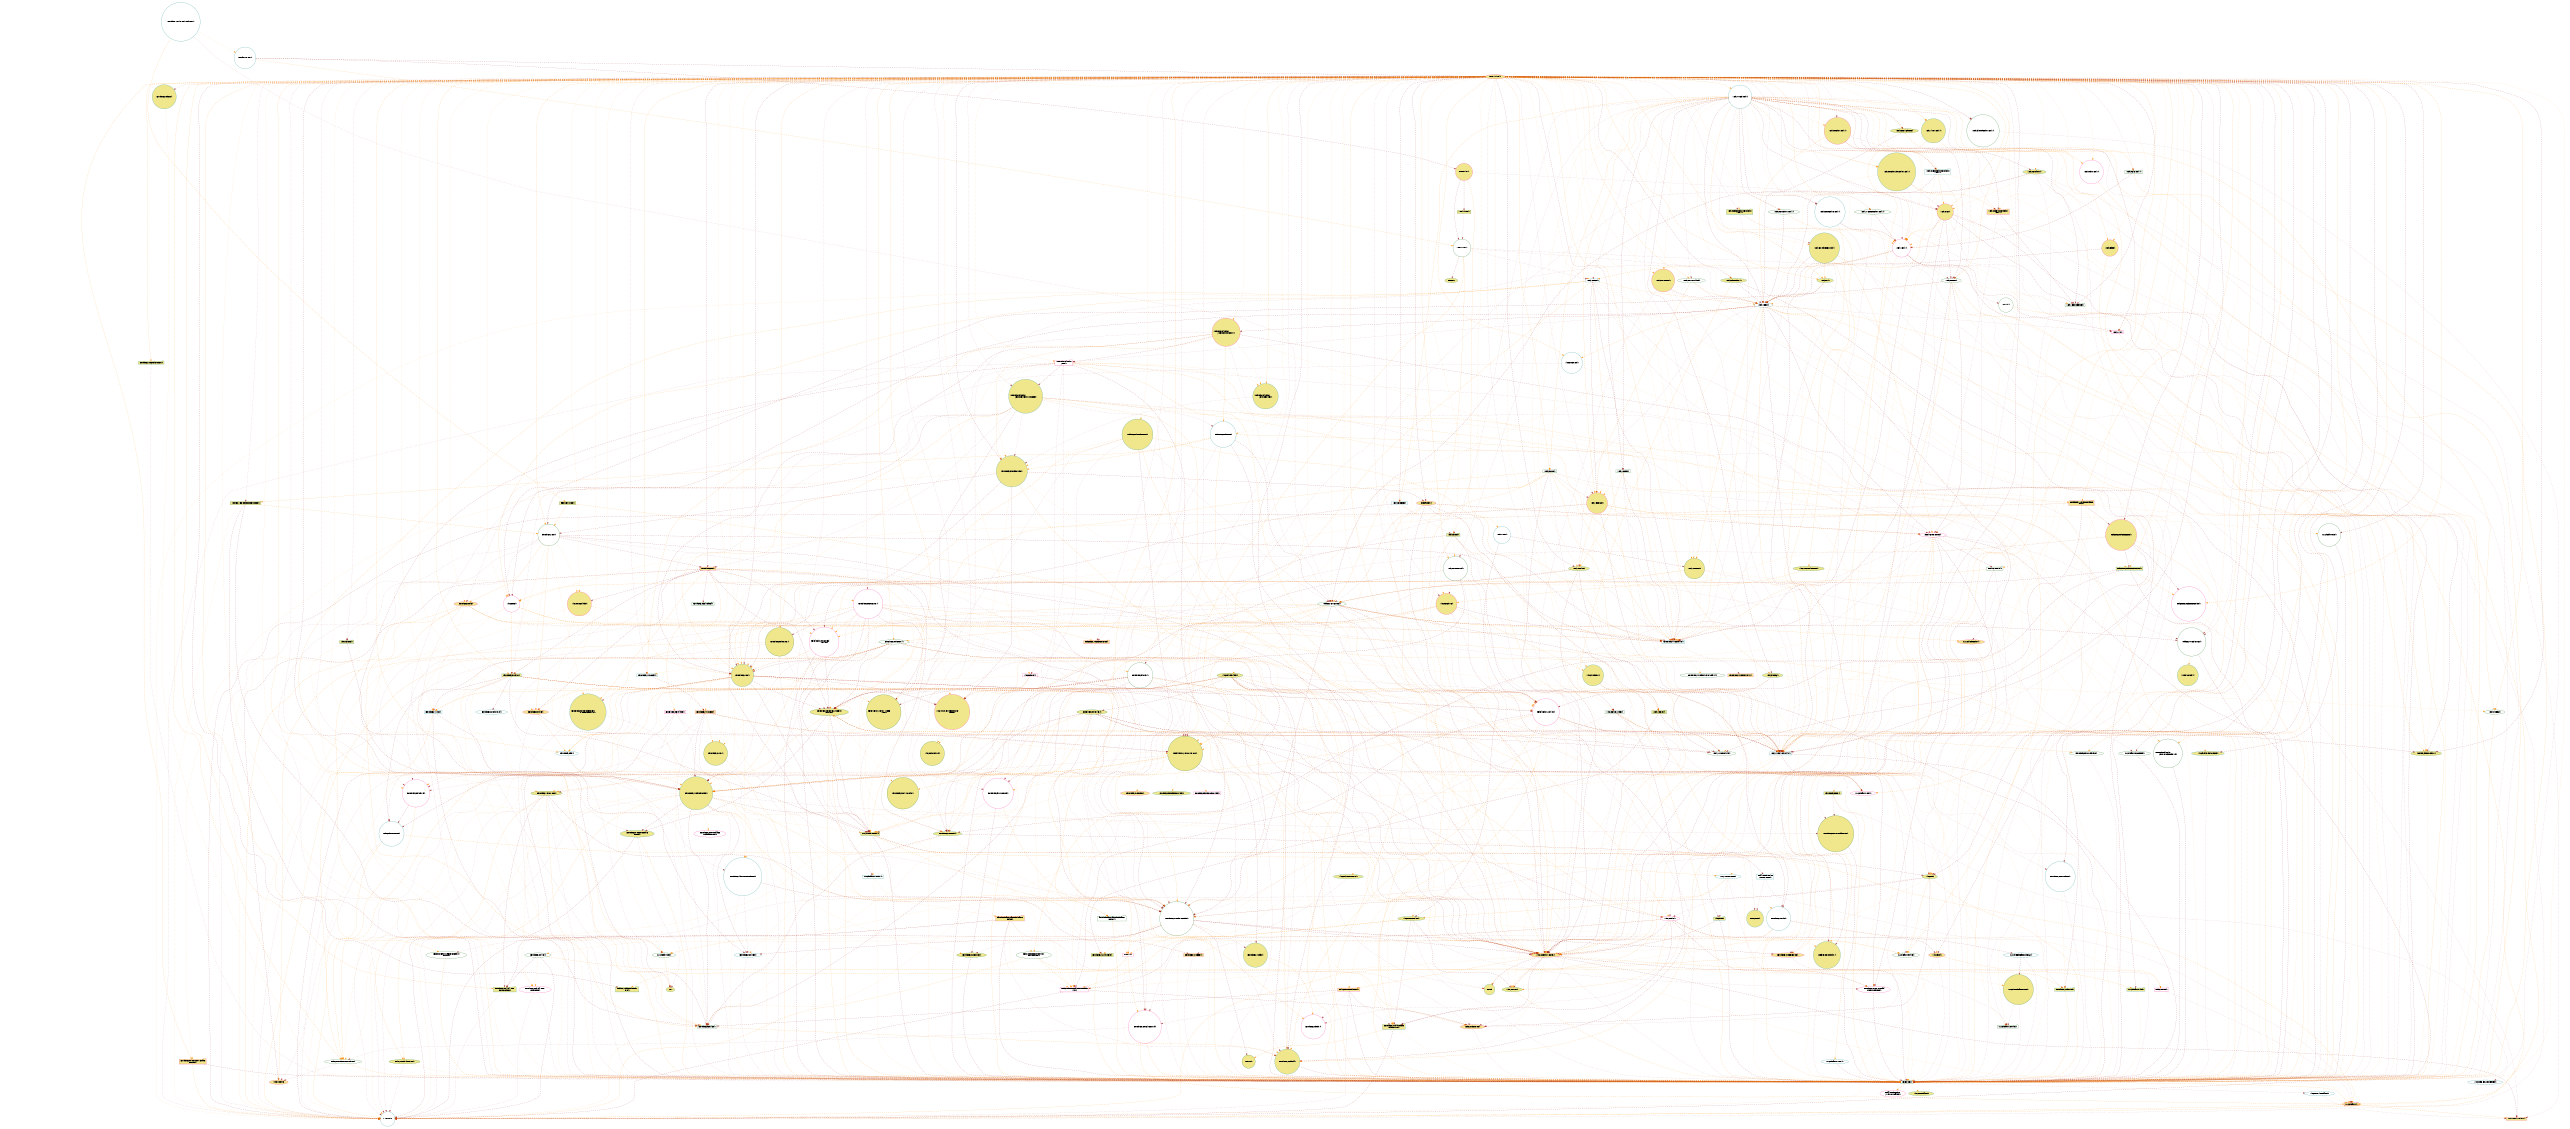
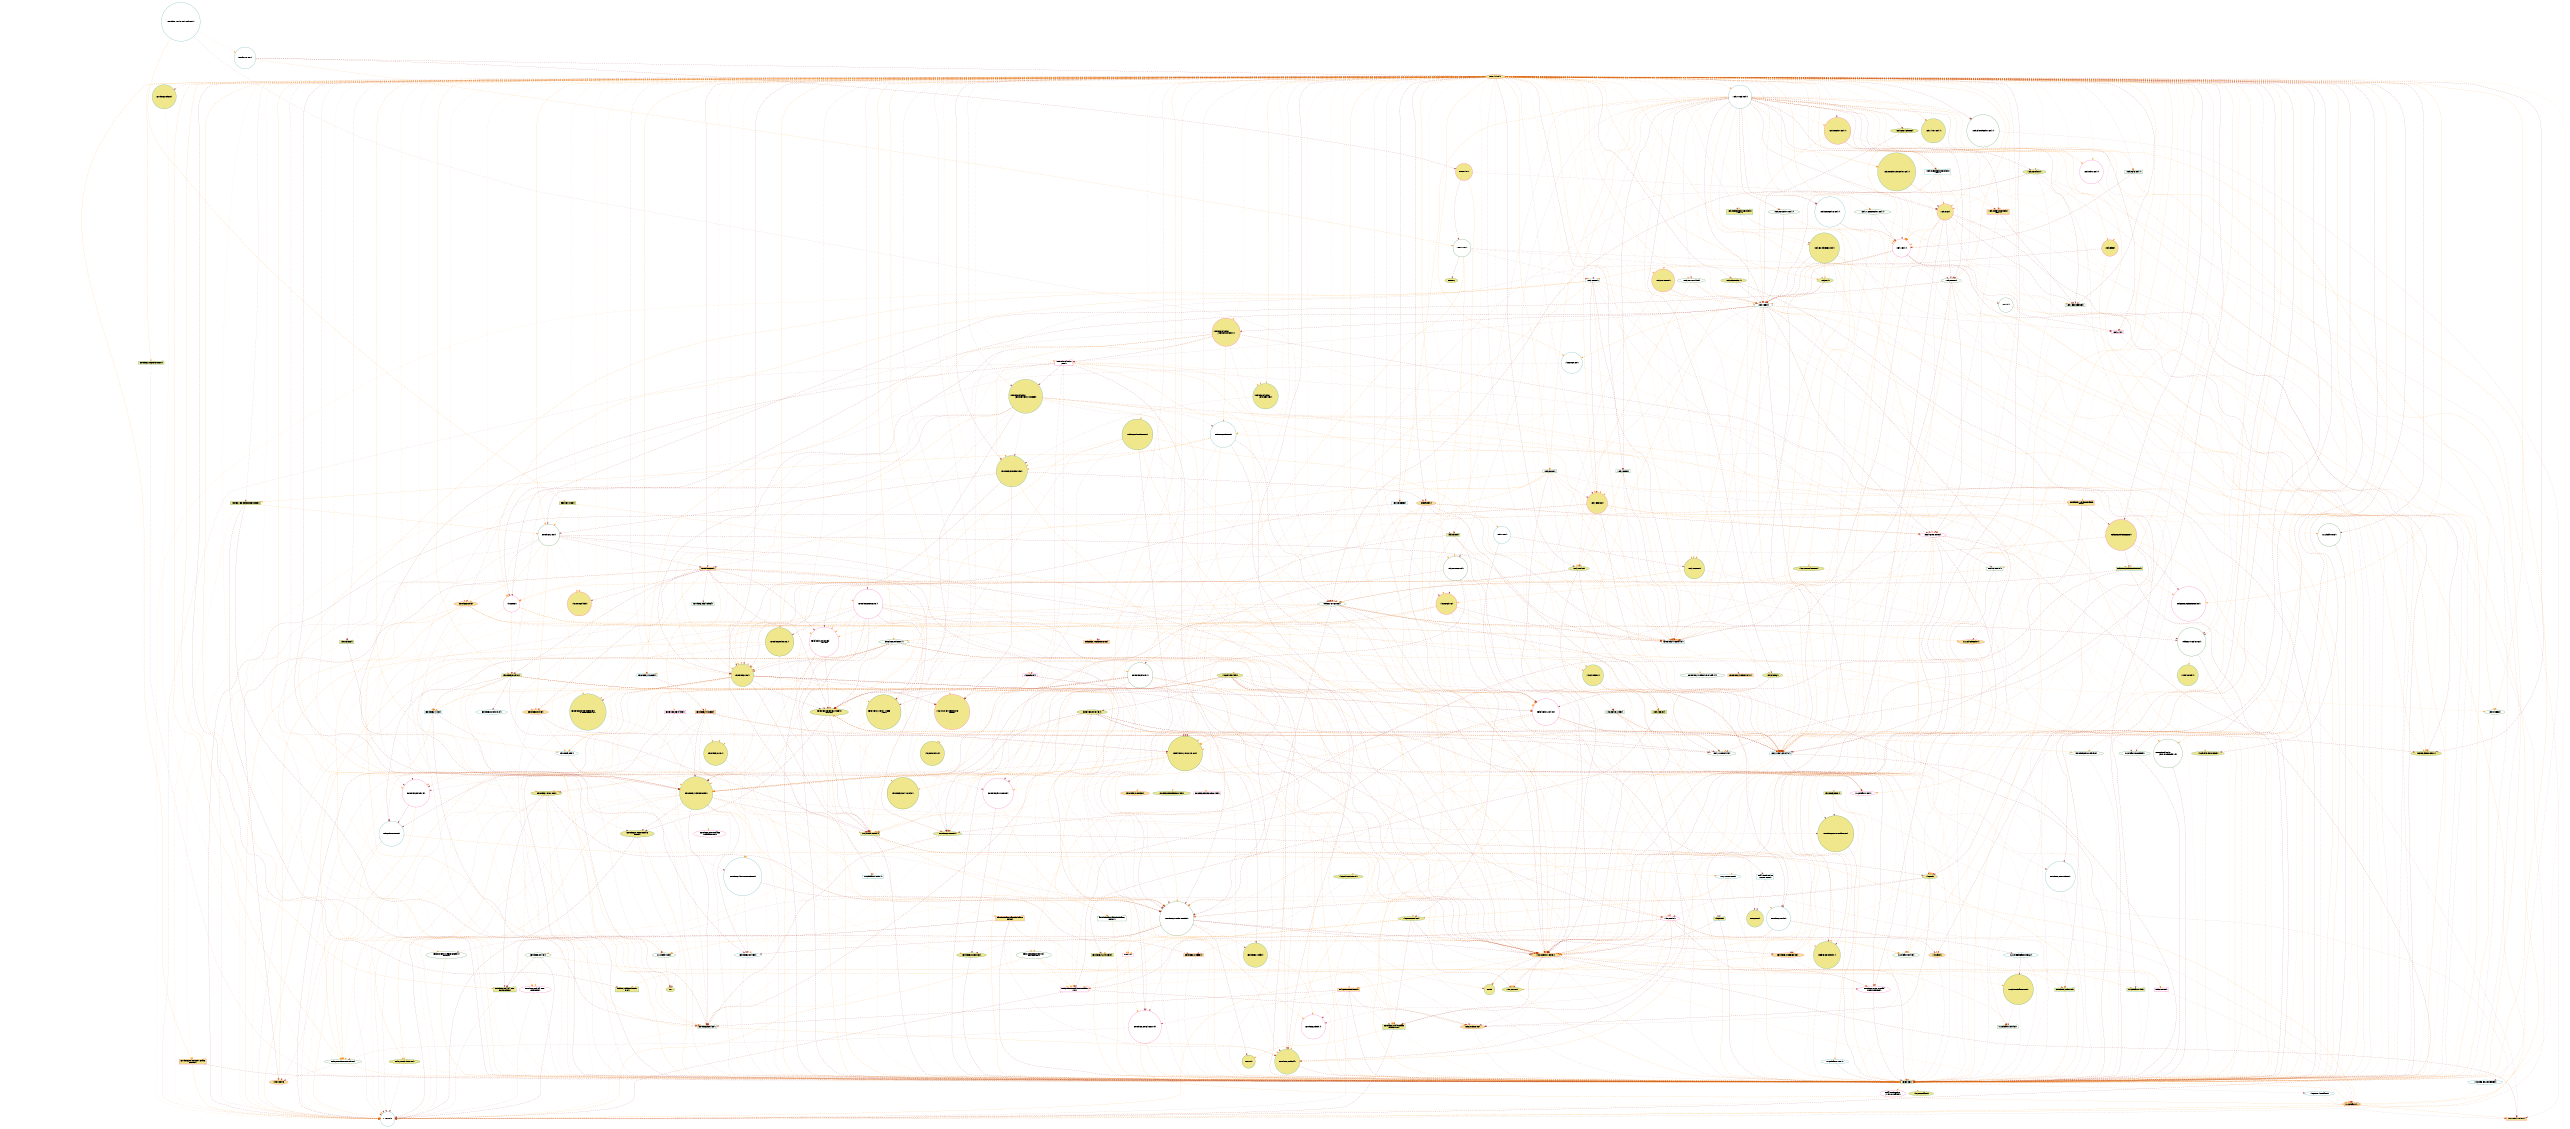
(1464, 212) -> none
